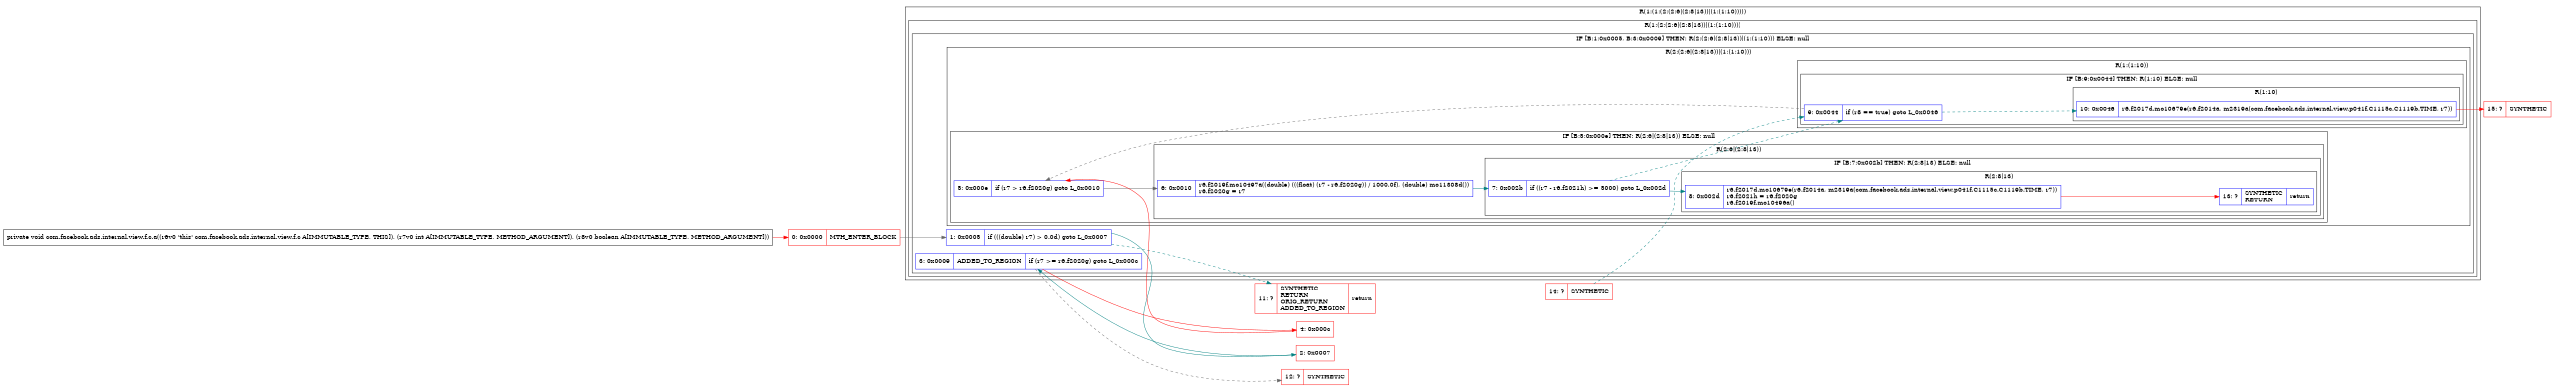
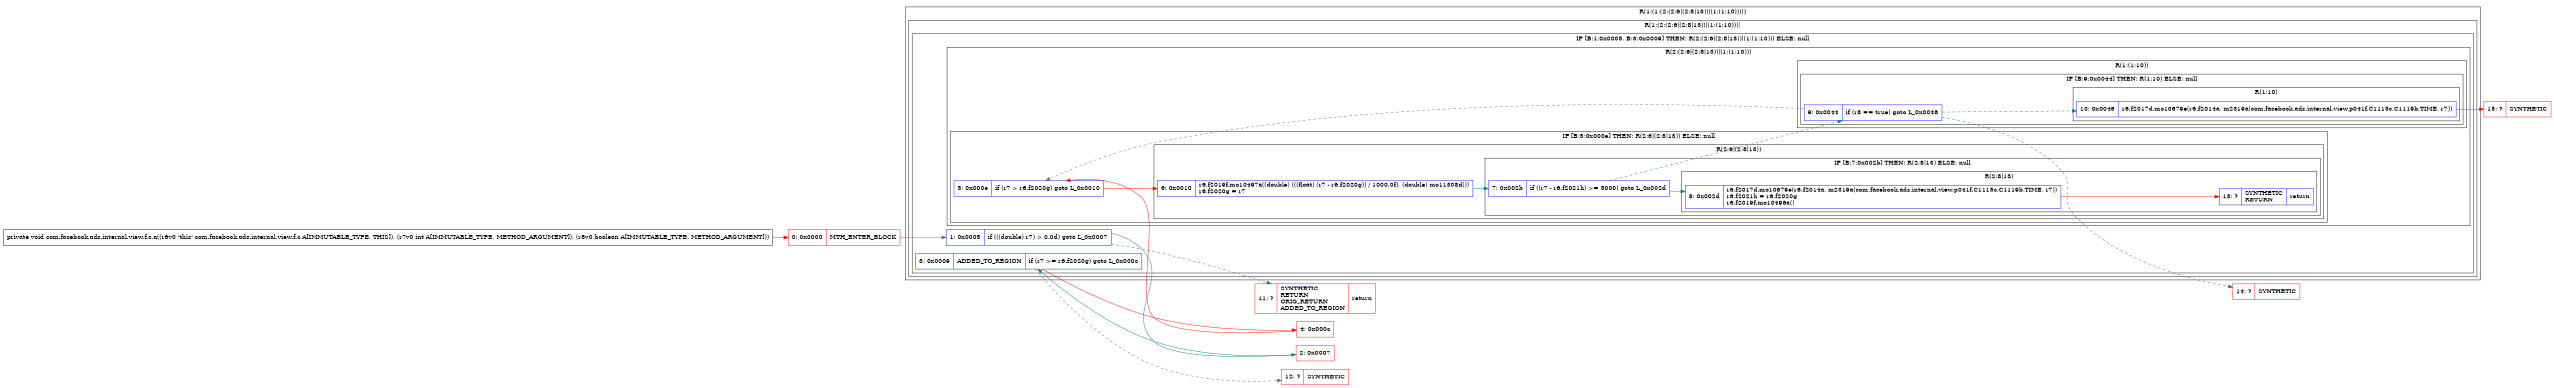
(1676, 179) -> (2068, 204)
(1122, 188) -> (1122, 188)
